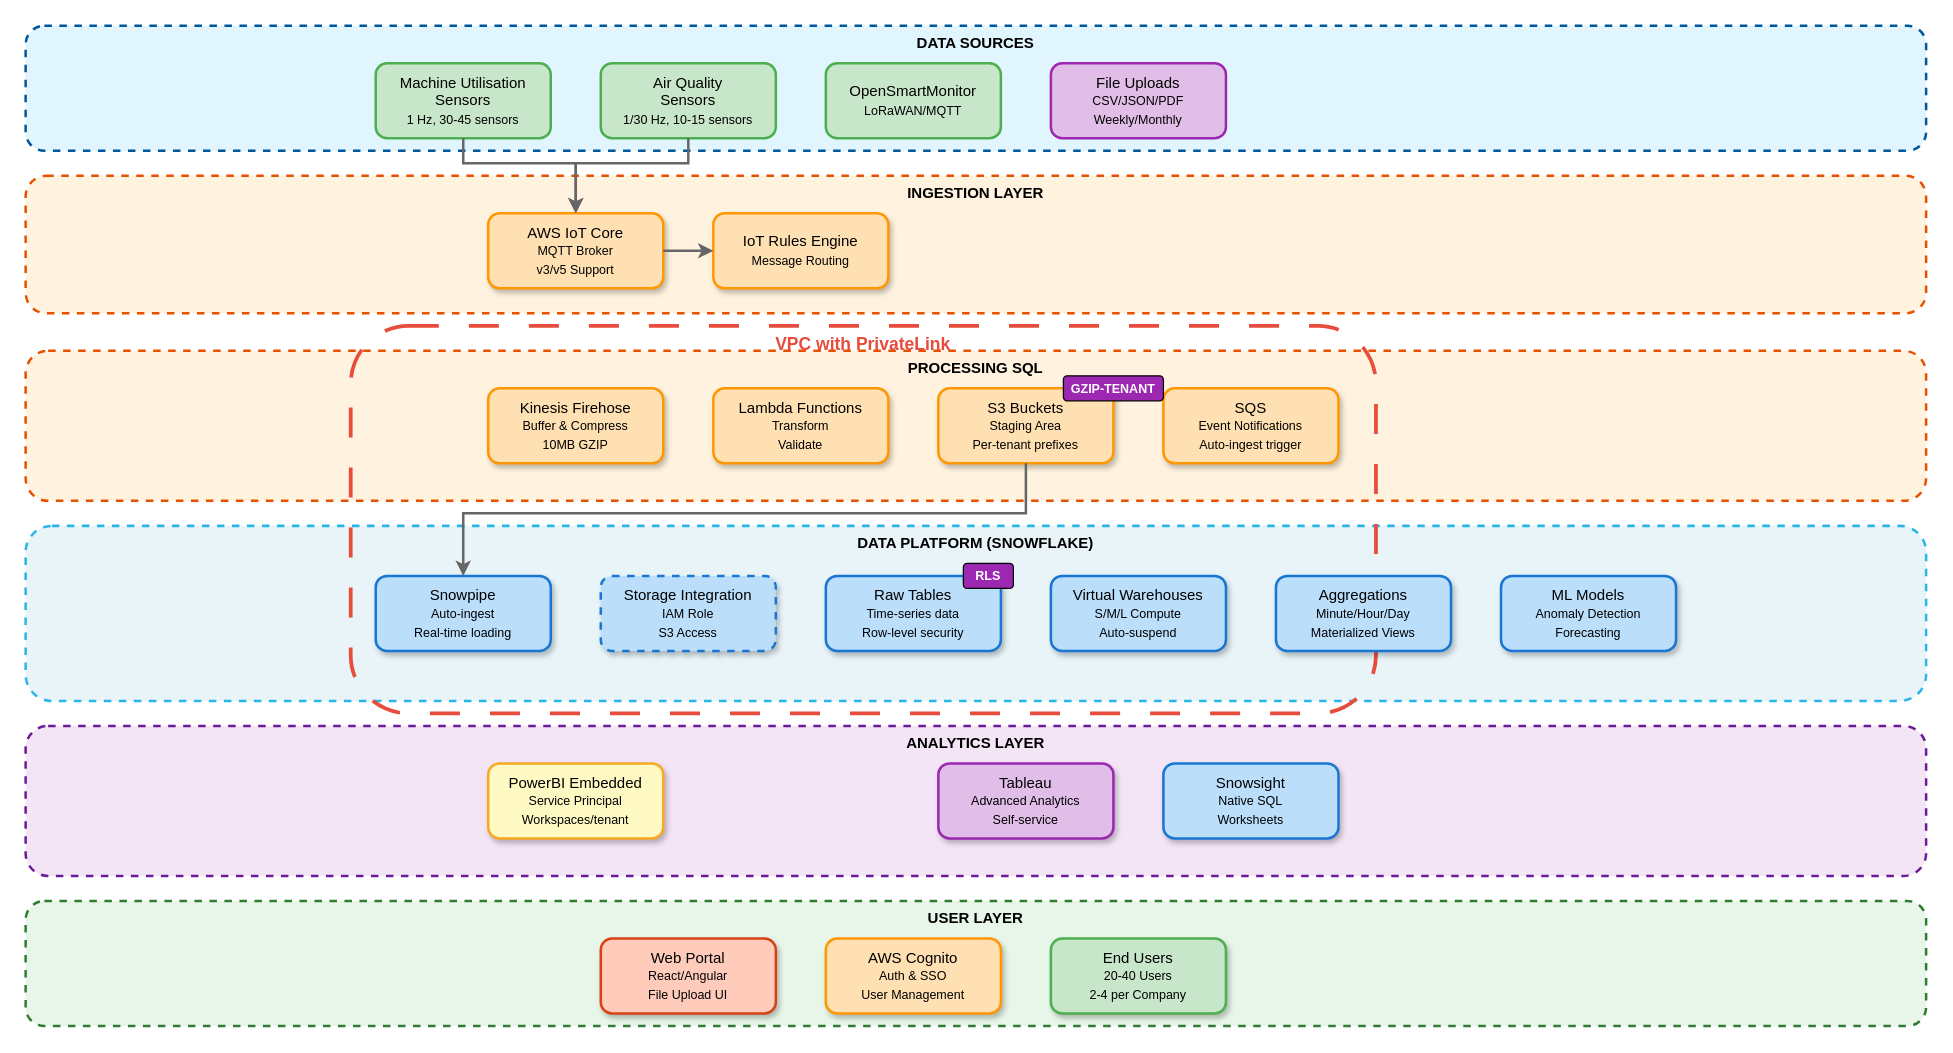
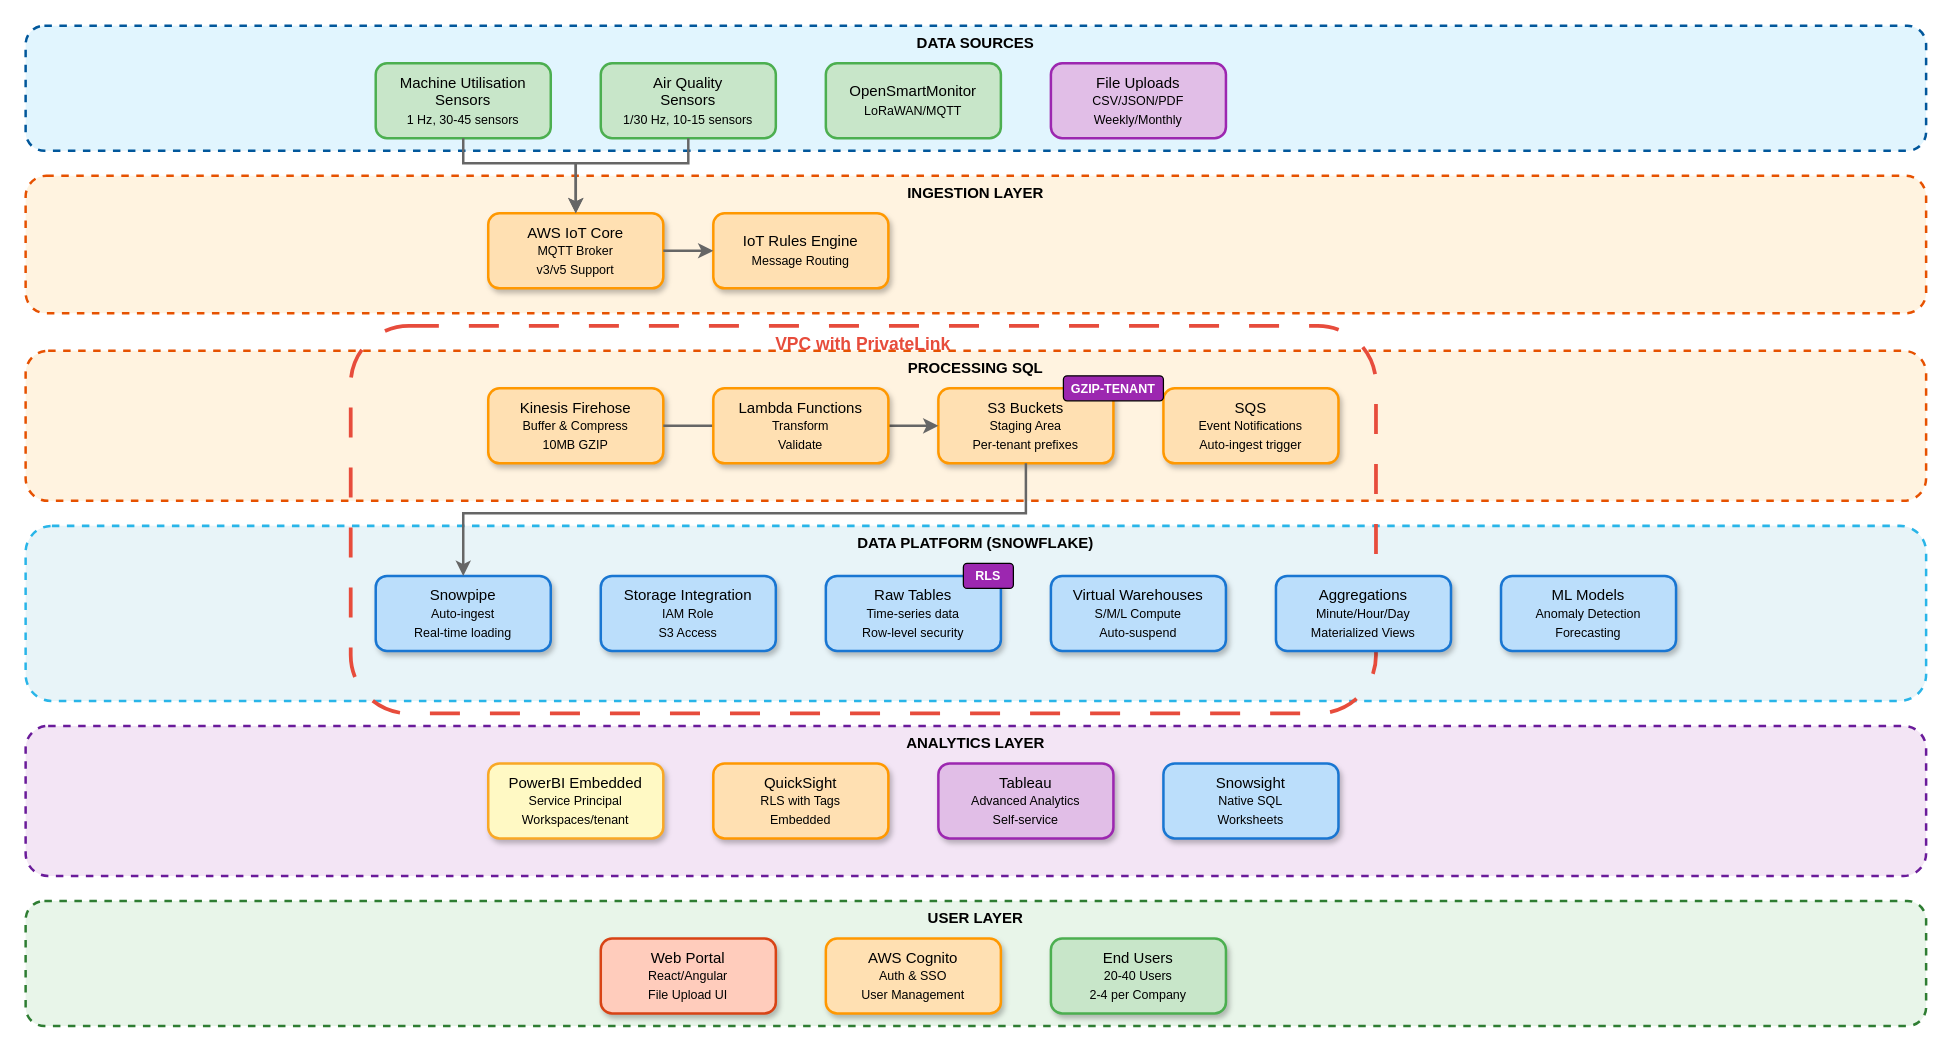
none -> (688, 426)
(688, 613) -> (688, 613)
none -> (801, 801)
